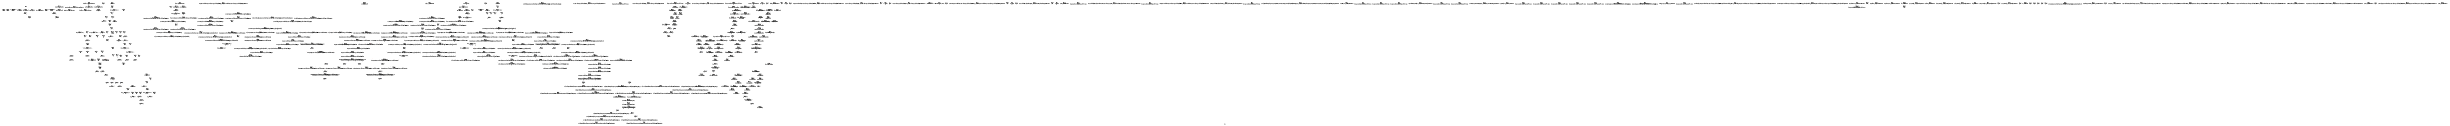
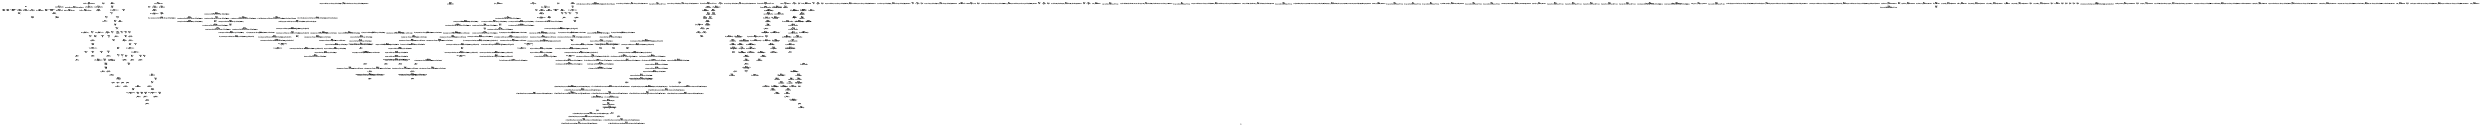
none -> (494, 21)
